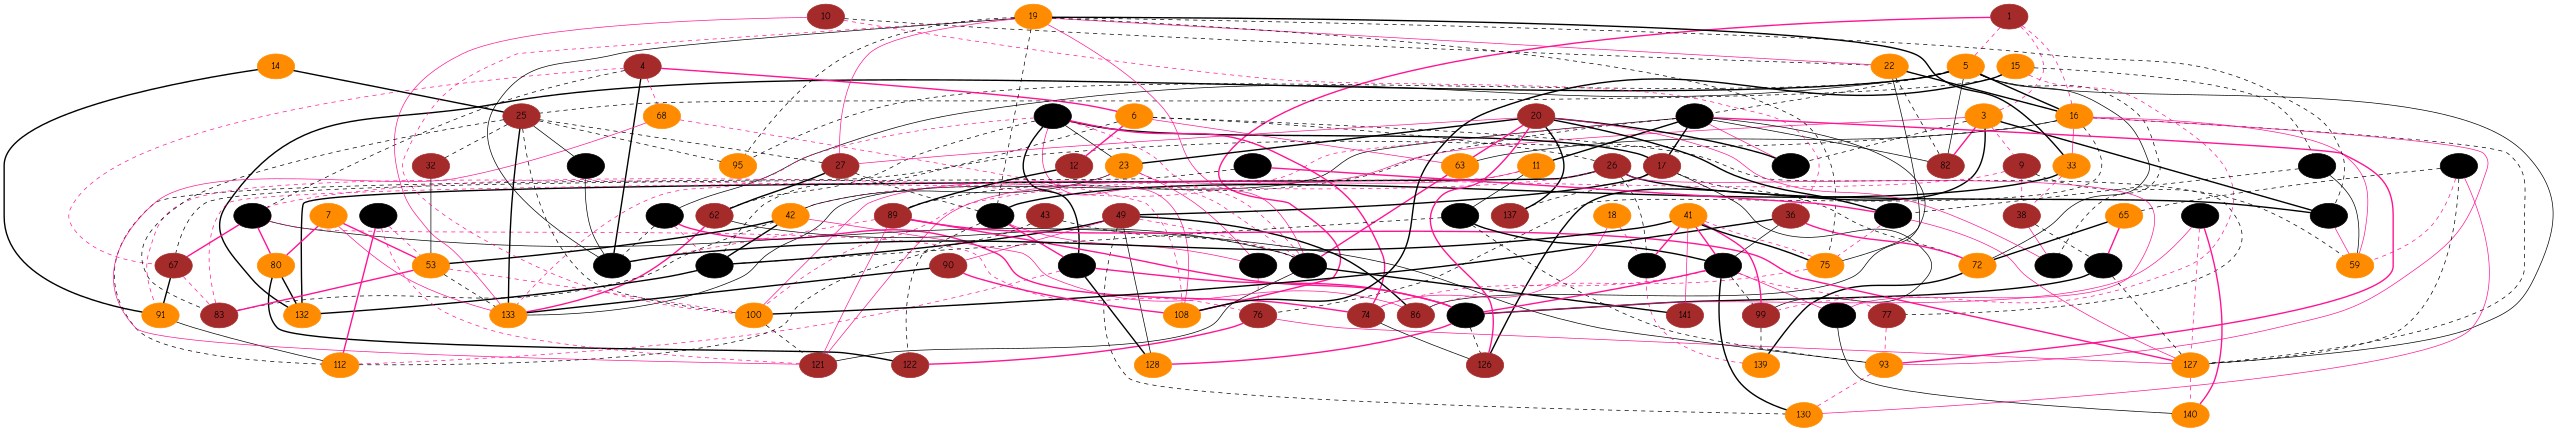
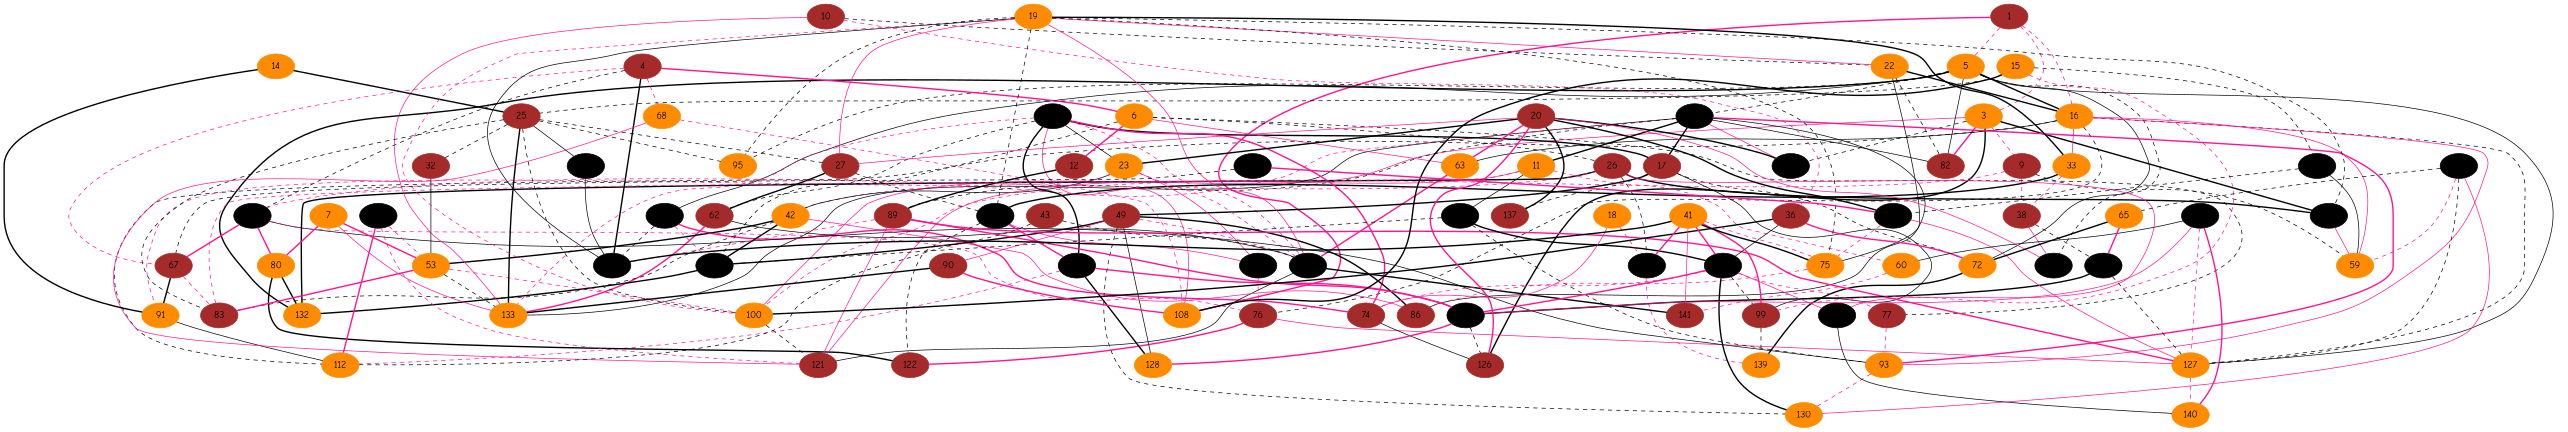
none -> (1901, 266)
